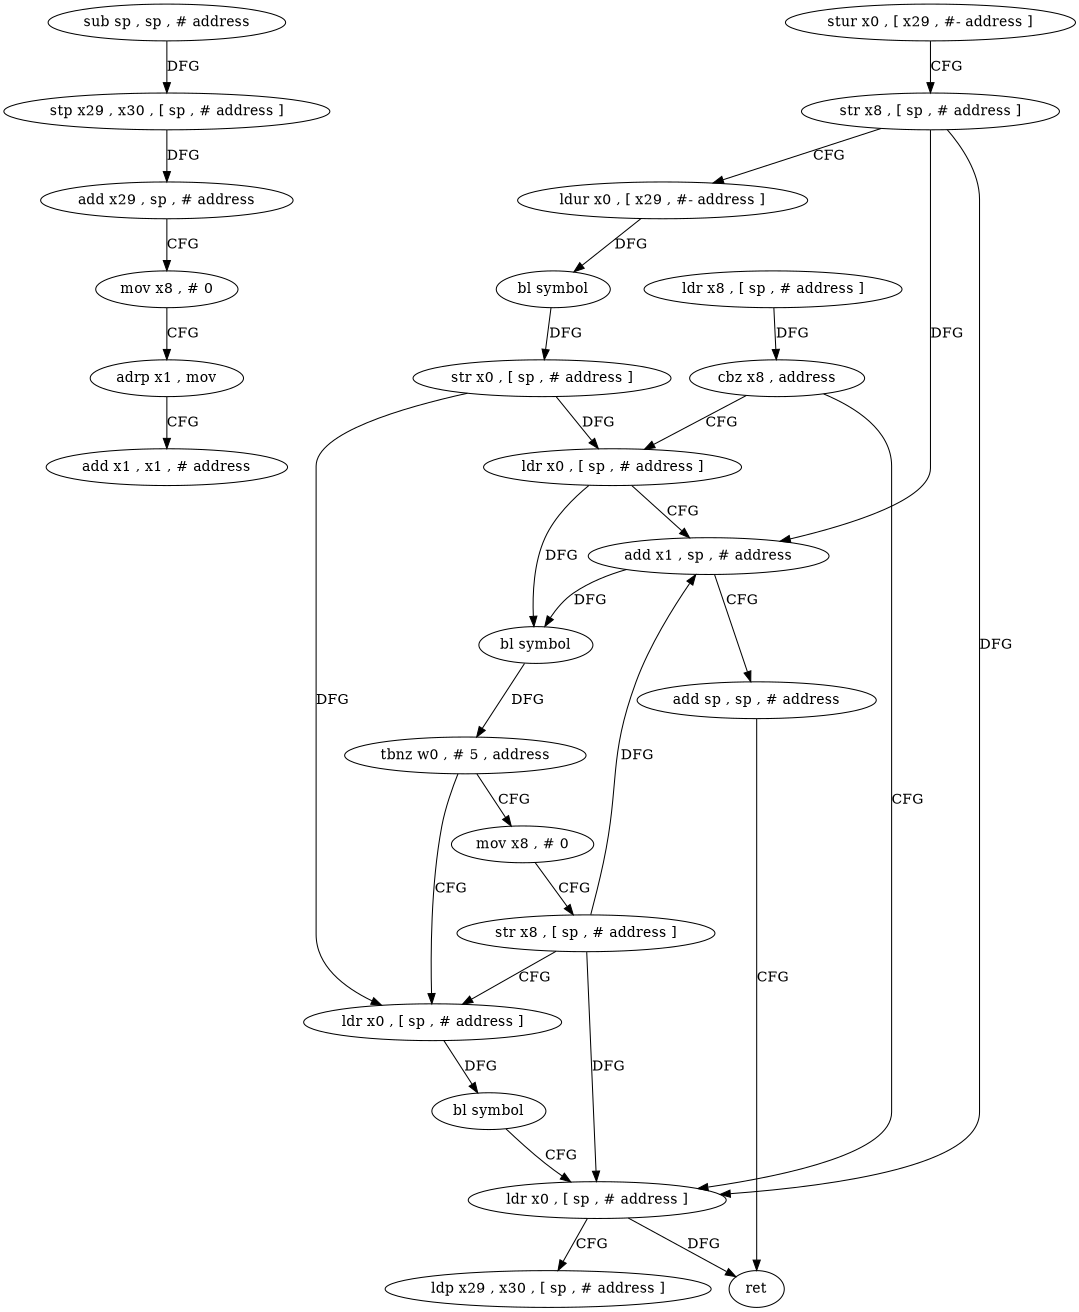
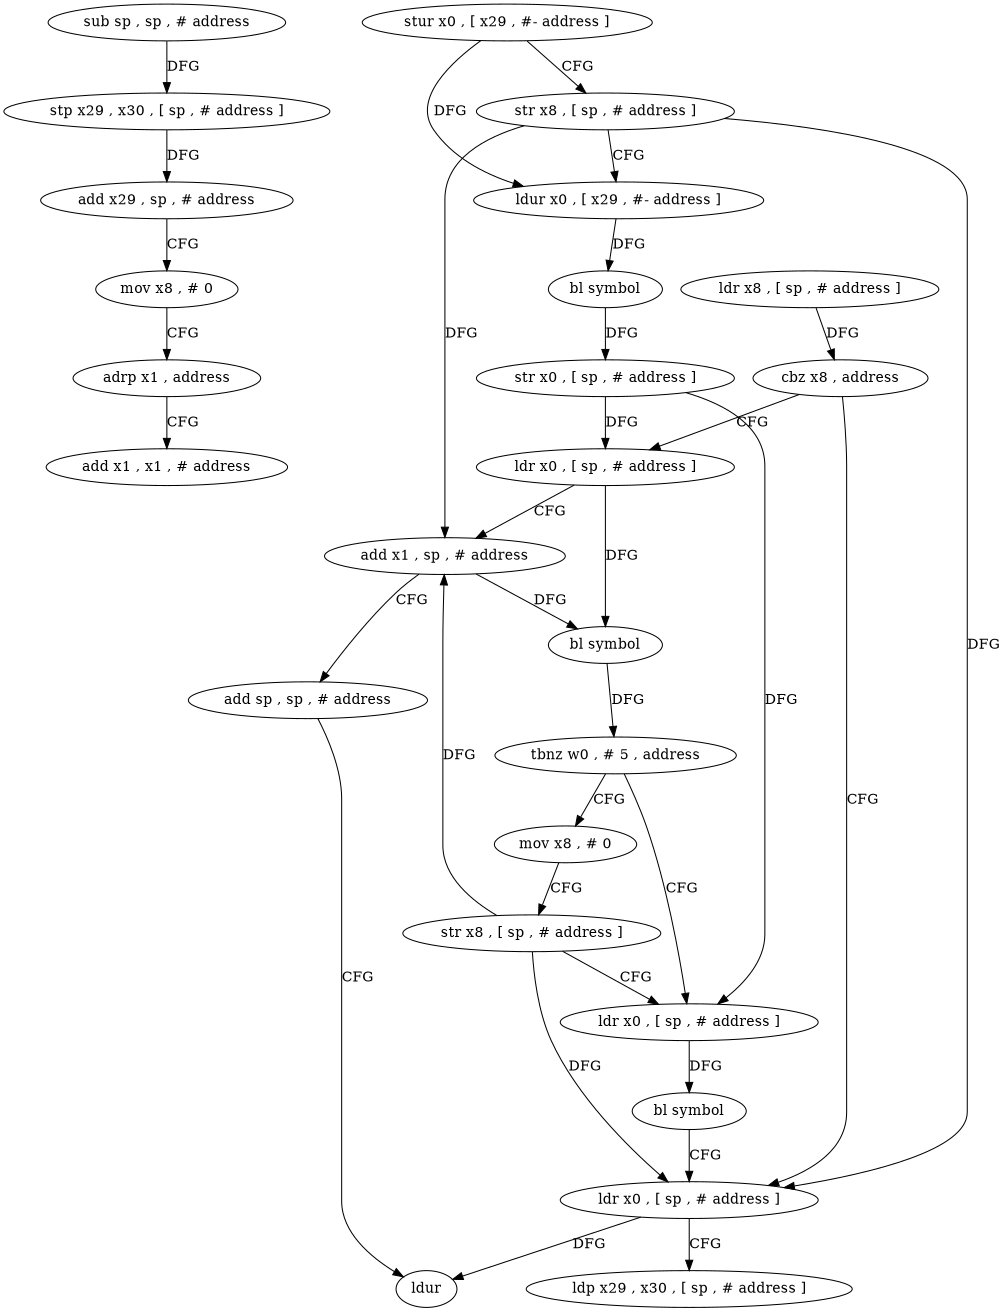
none -> (431, 124)
(167, 378) -> (167, 378)
(757, 1289) -> (427, 1289)
